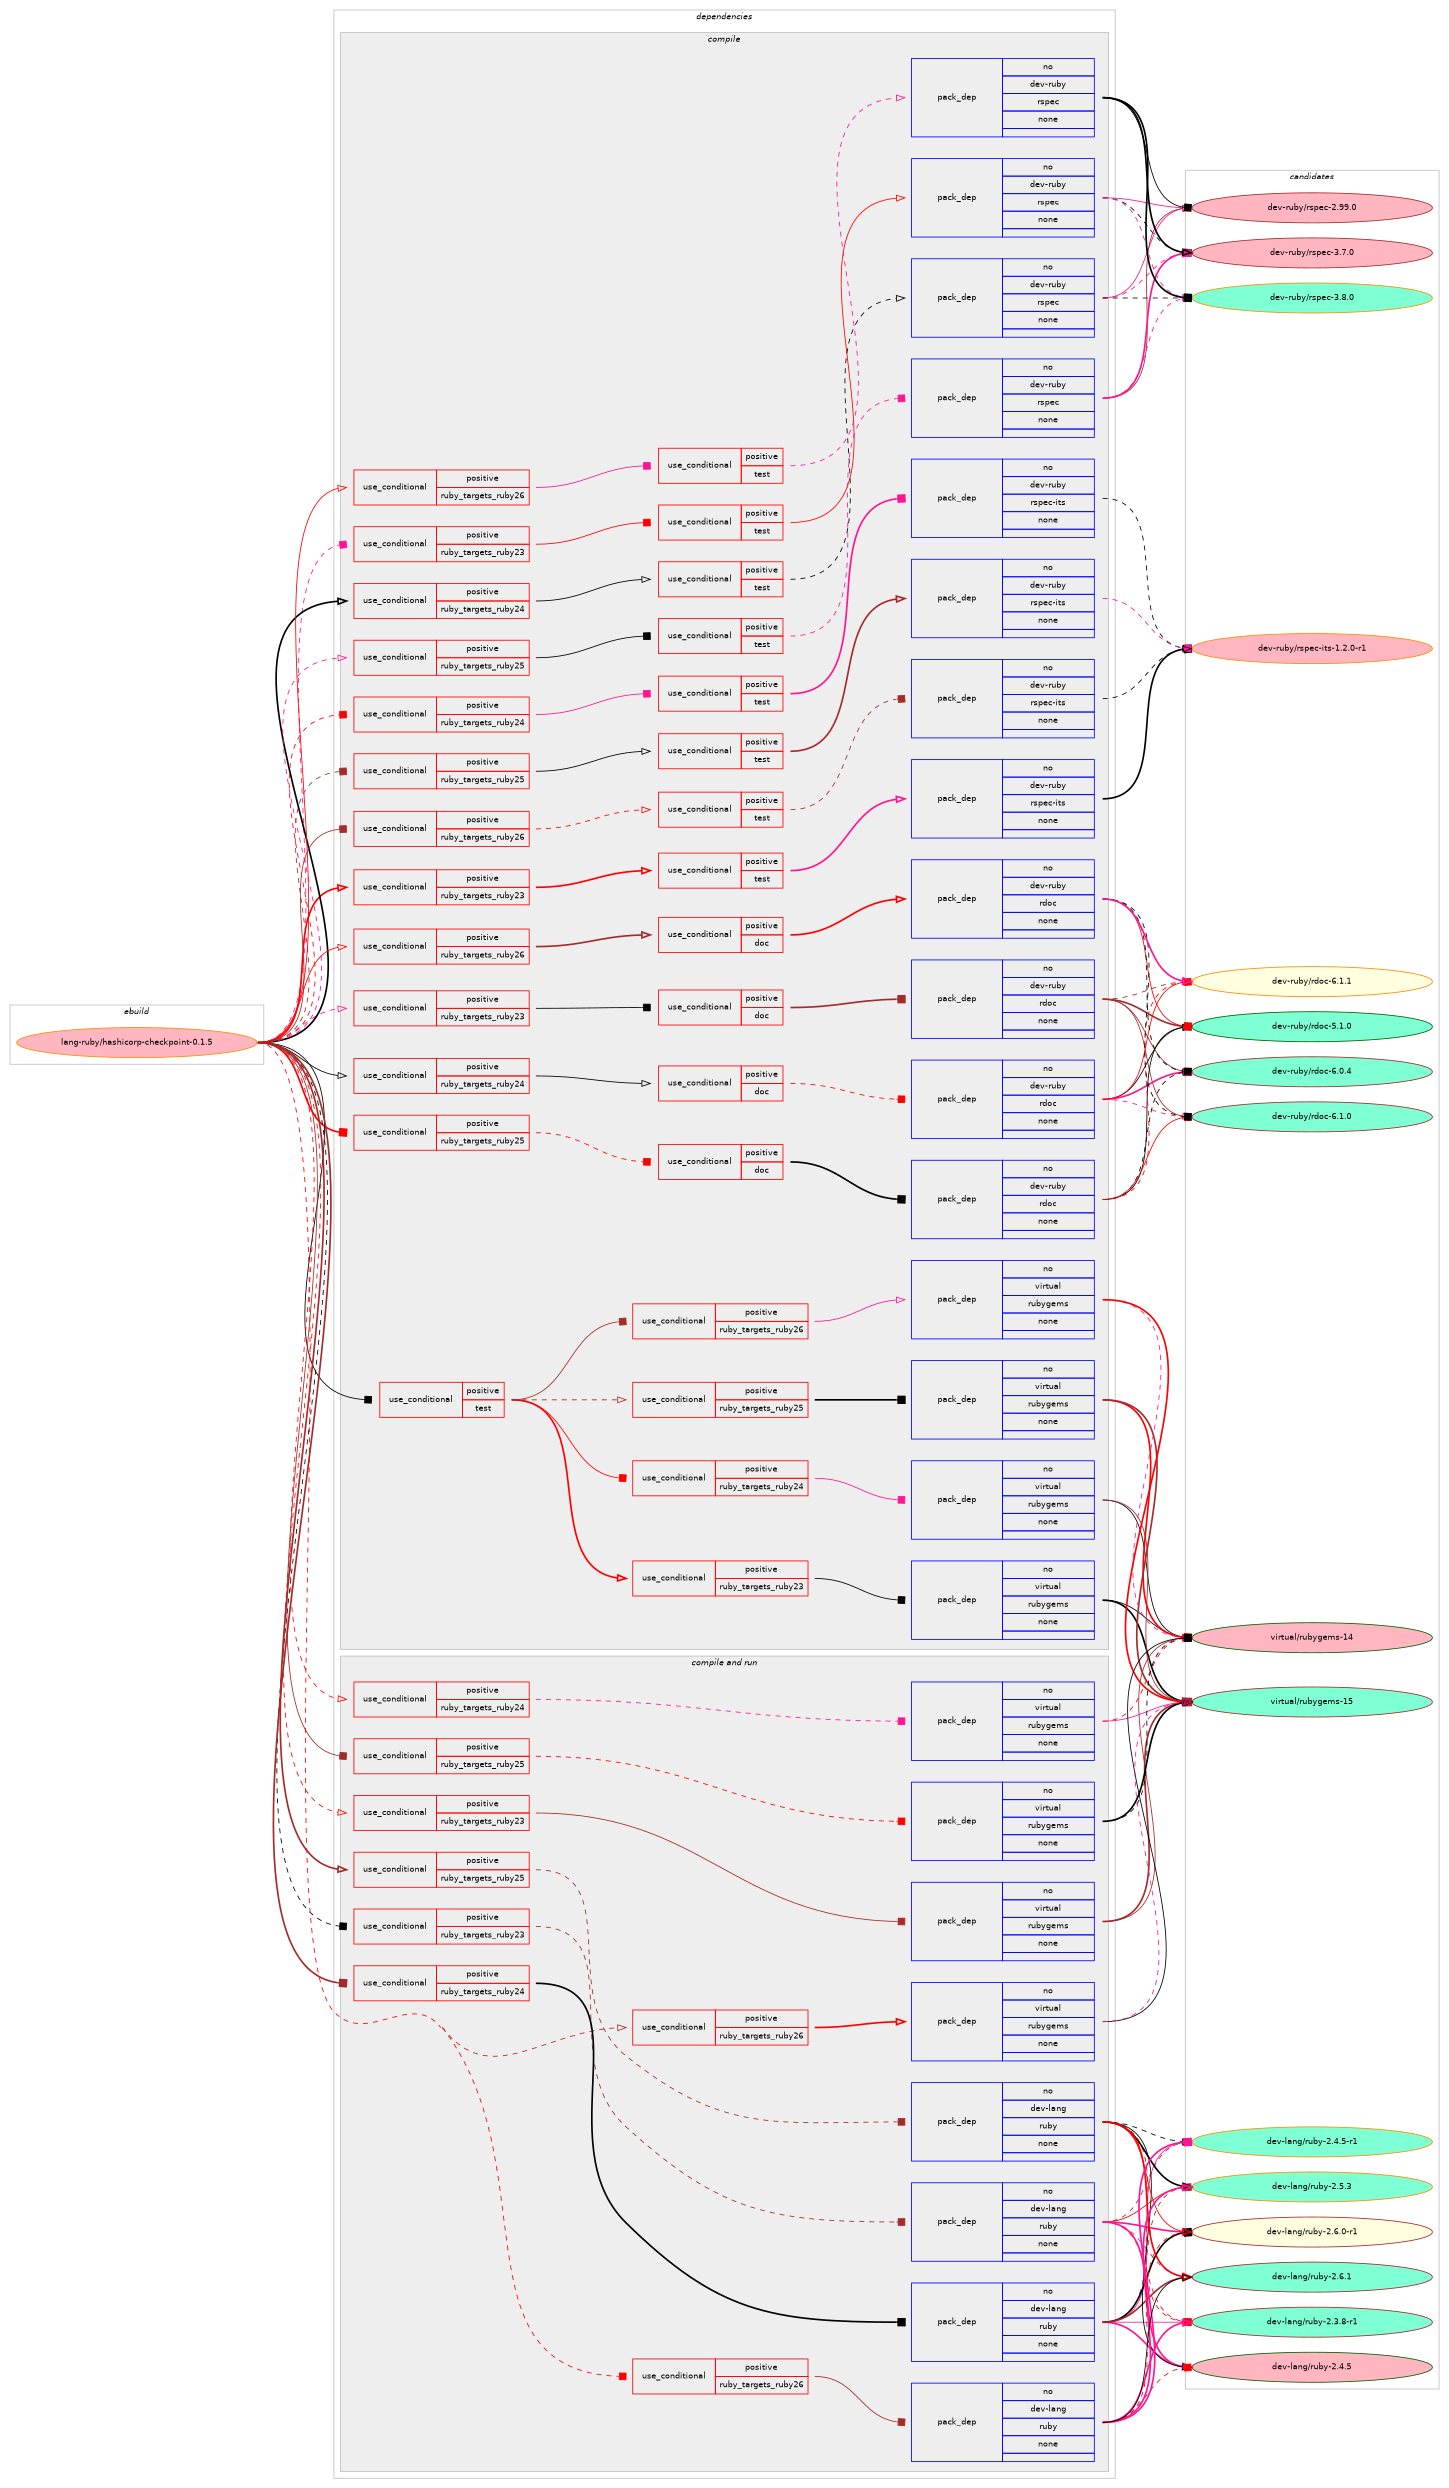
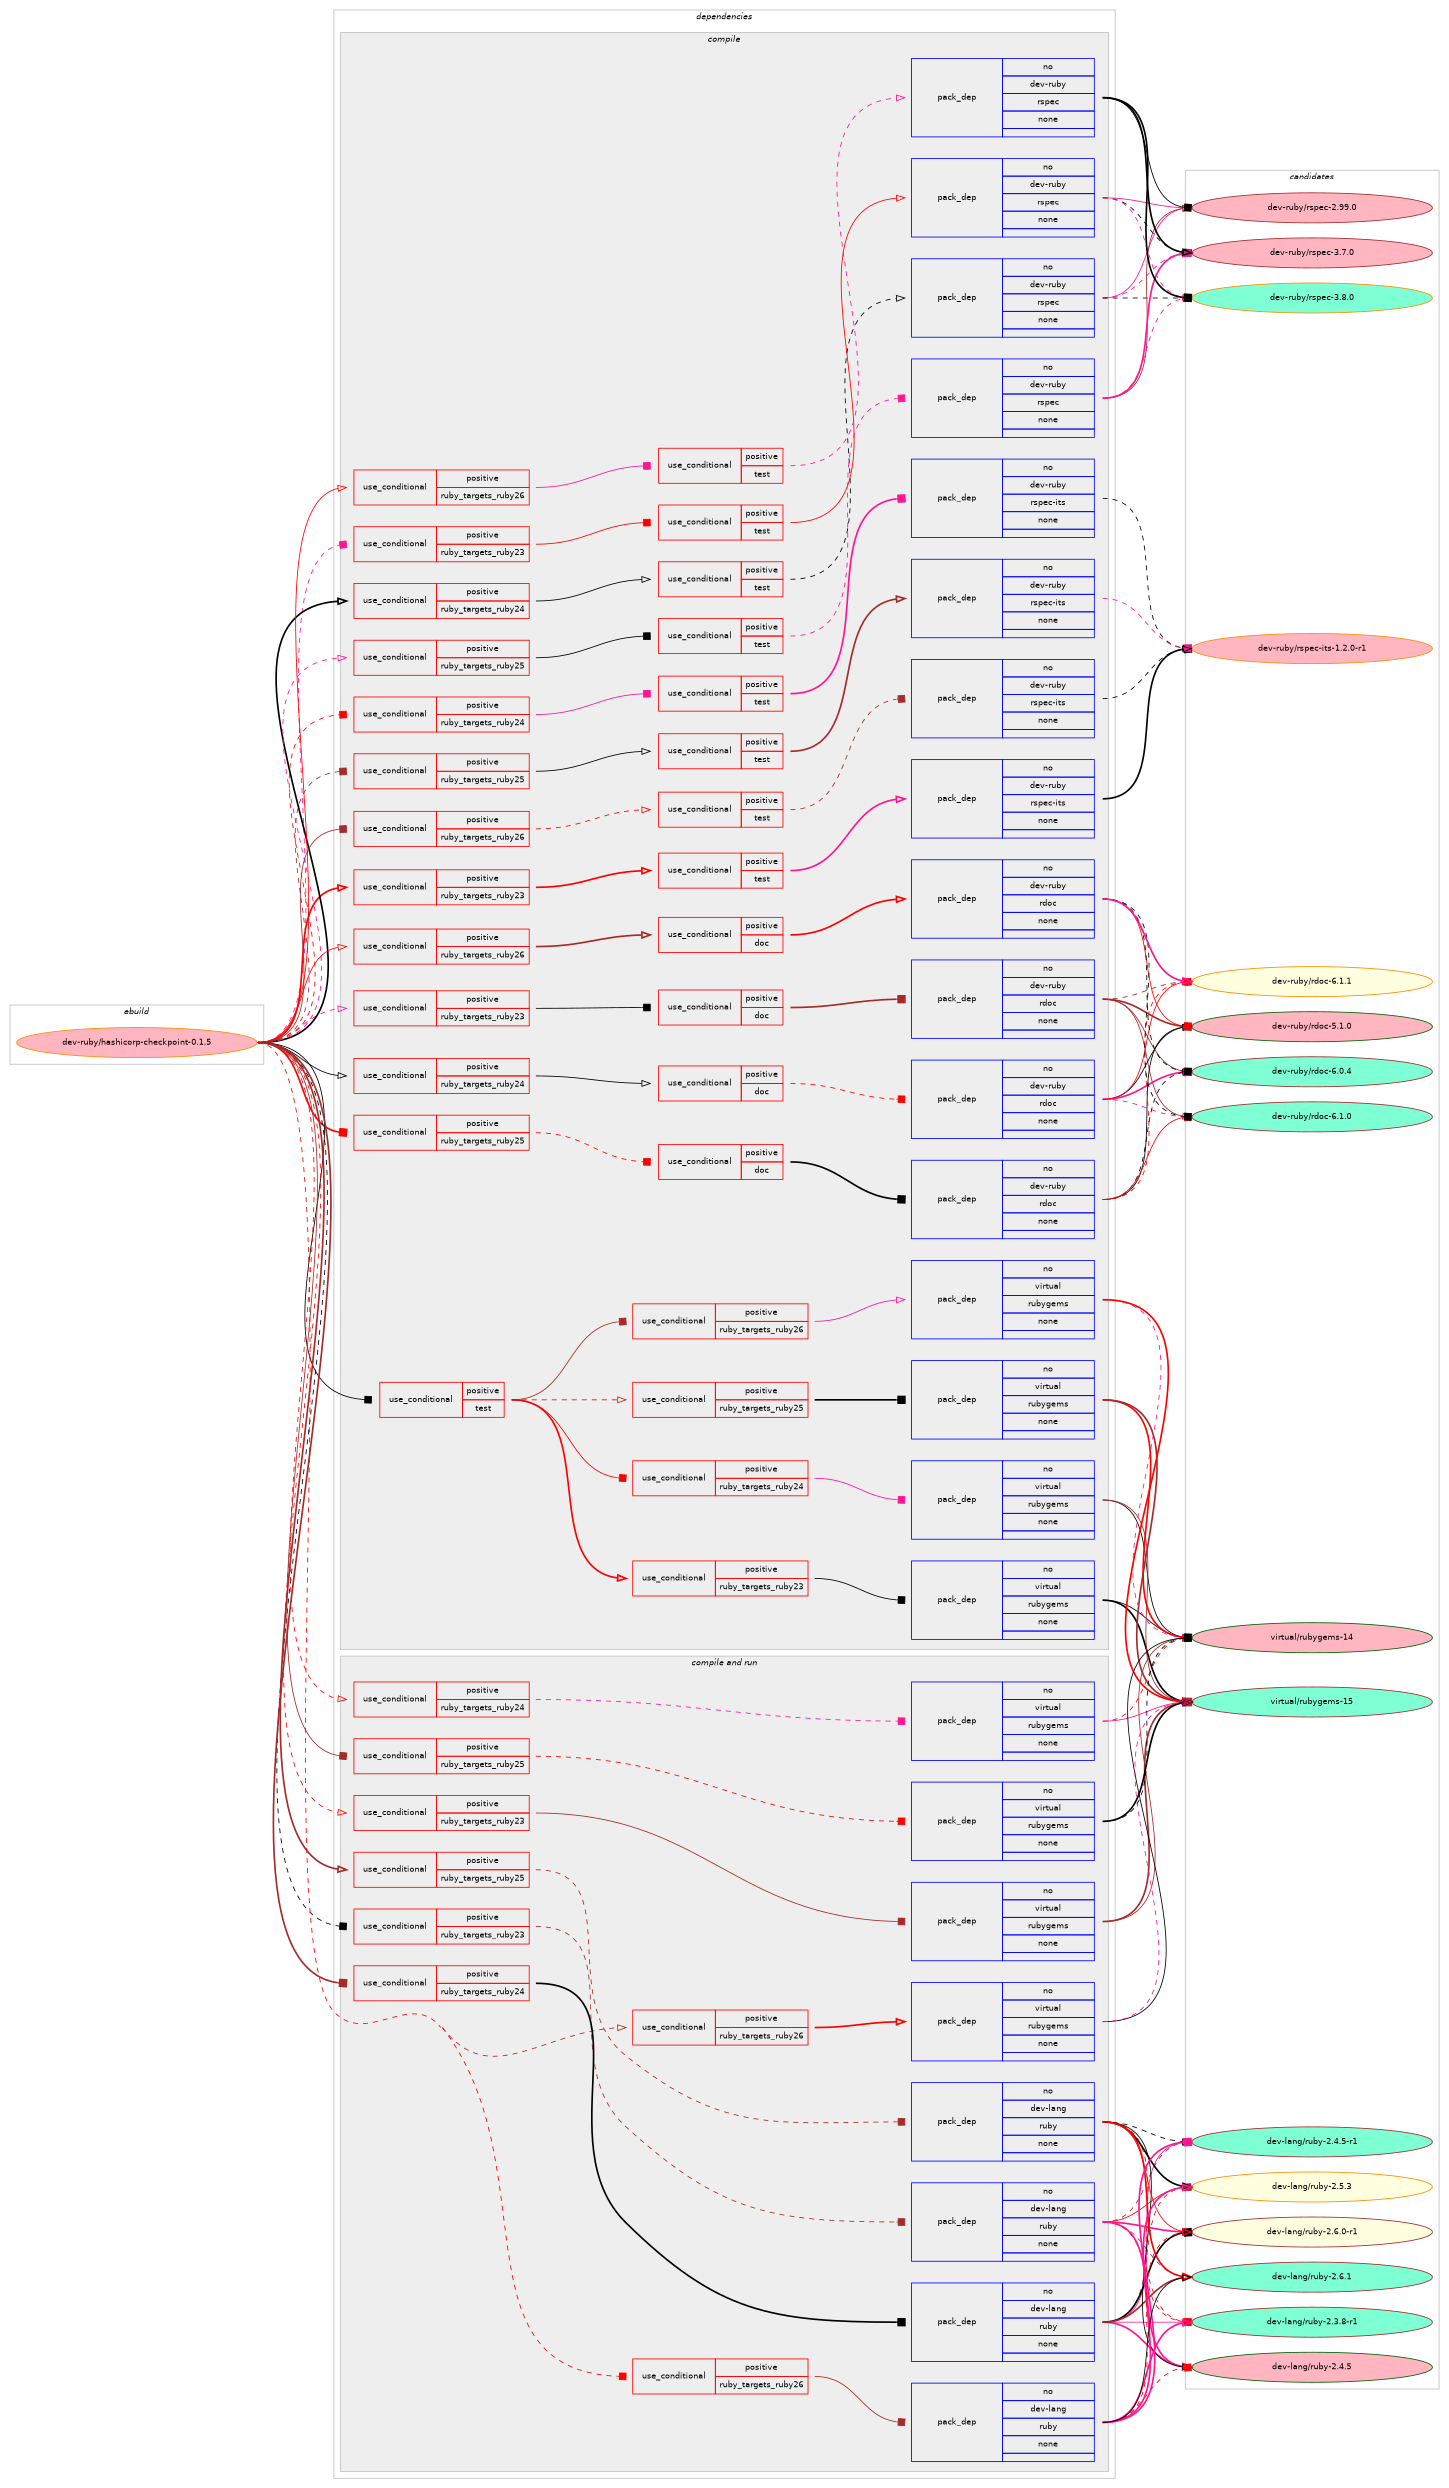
(1312, 1027) -> (1312, 1027)
(137, 1043) -> (137, 1043)
(1312, 2142) -> (1312, 2142)
(1312, 2187) -> (1312, 2187)
